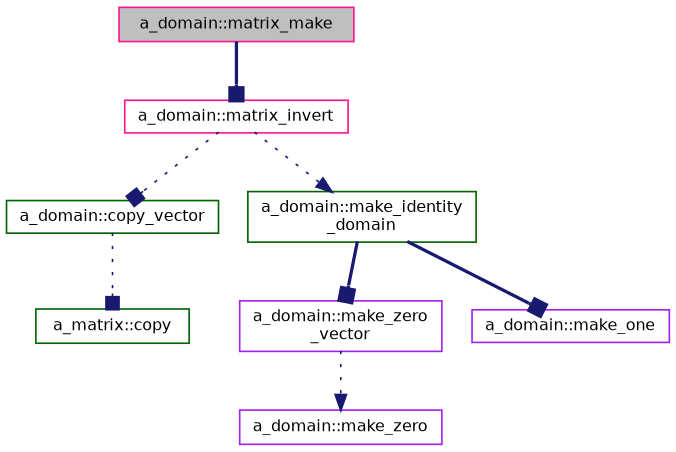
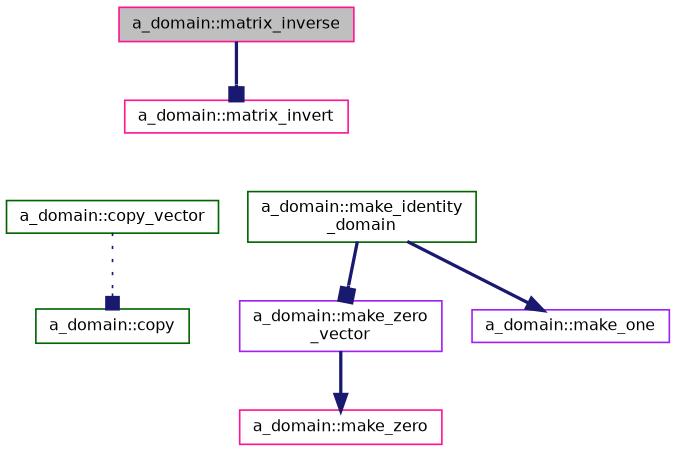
(236, 24) -> (236, 24)
(287, 157) -> none
(181, 162) -> none
(468, 272) -> (468, 272)
(113, 326) -> (113, 326)
(341, 372) -> (341, 372)
(341, 427) -> (341, 427)
